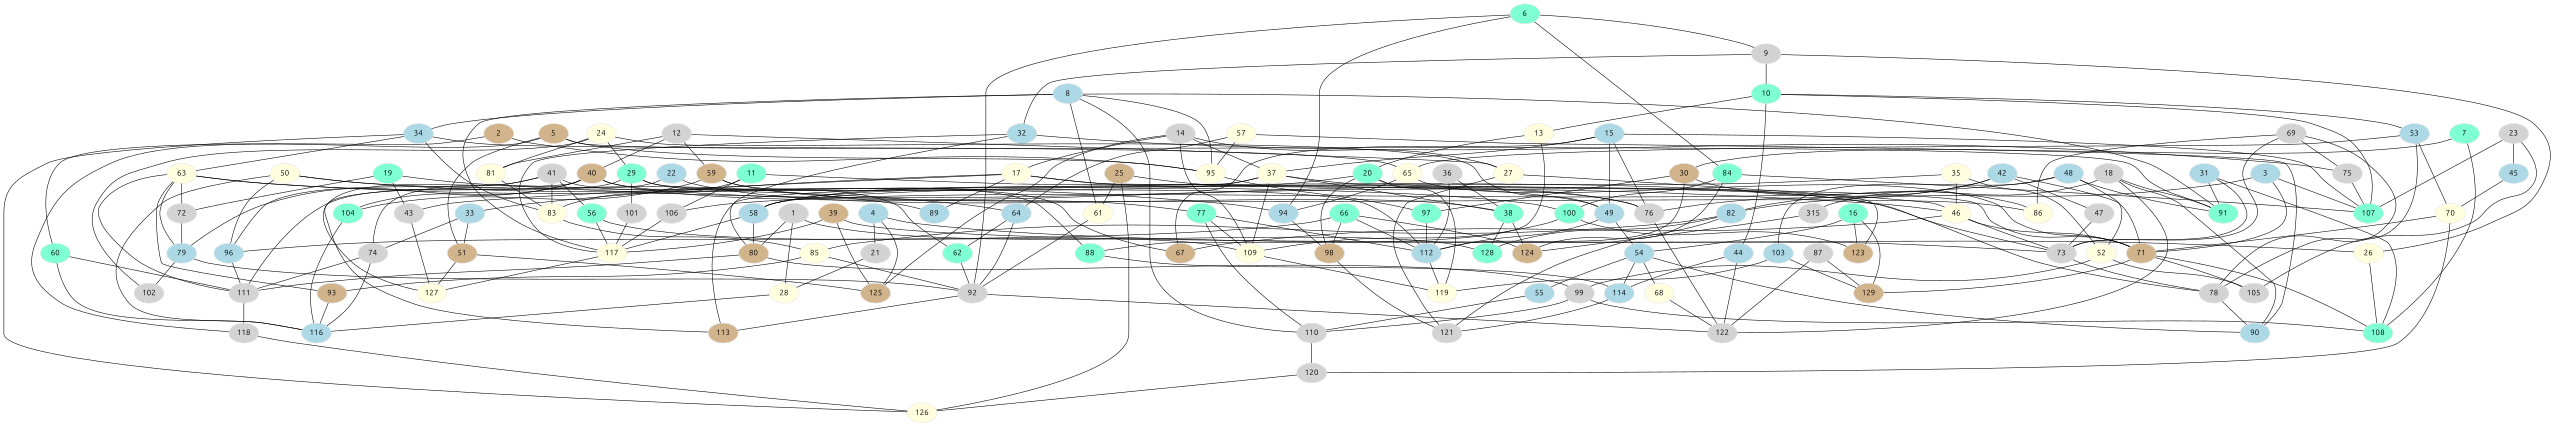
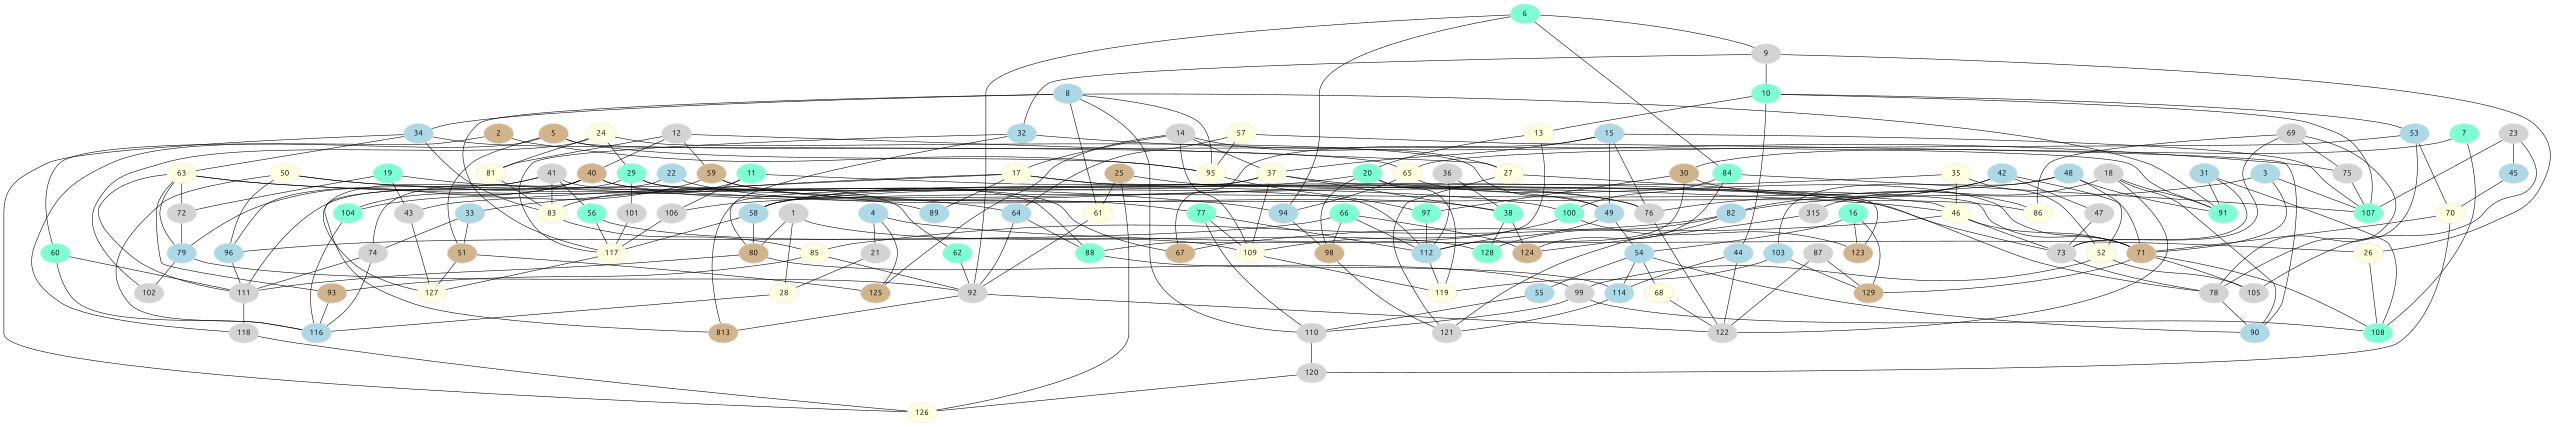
(833, 213) -> none
(987, 233) -> (1053, 233)
(723, 333) -> (723, 333)
